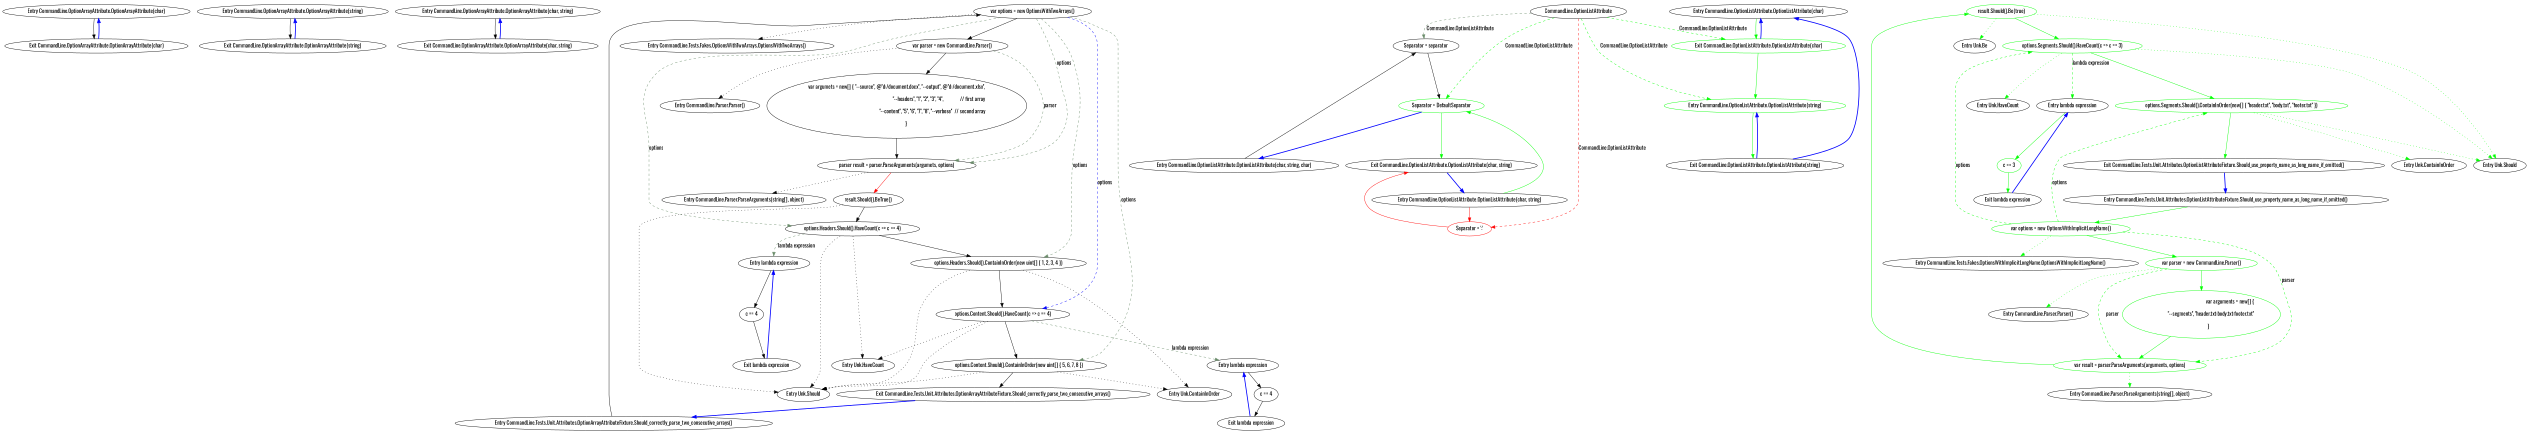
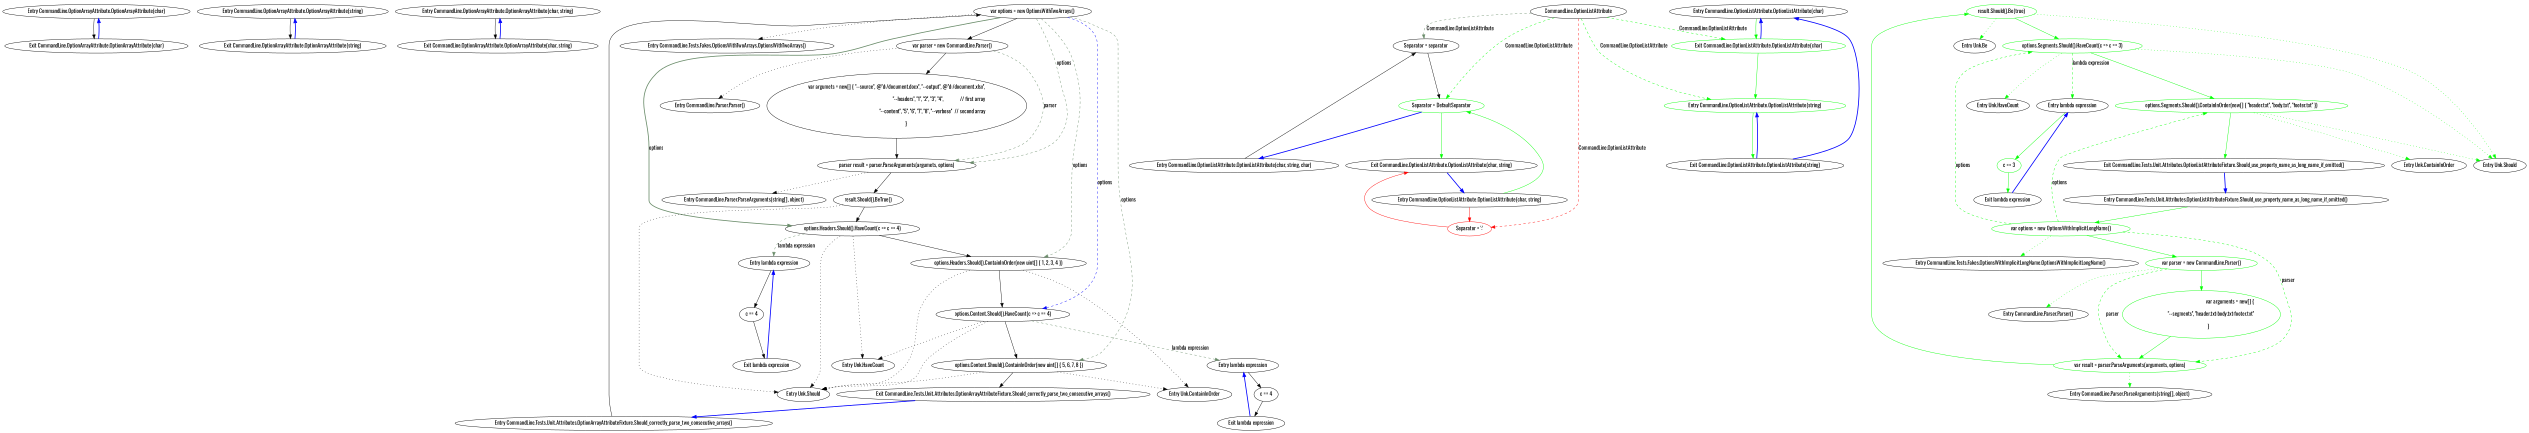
(692, 59) -> (692, 59)
(884, 181) -> (884, 181)
